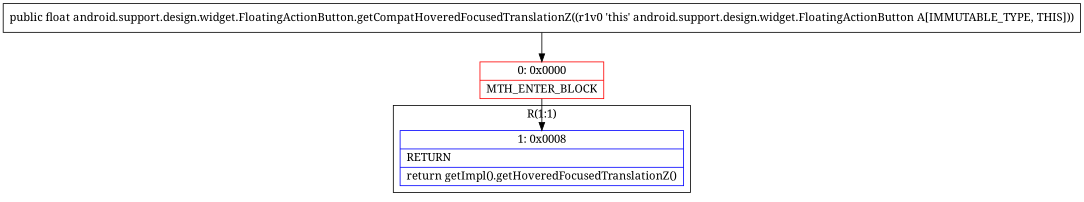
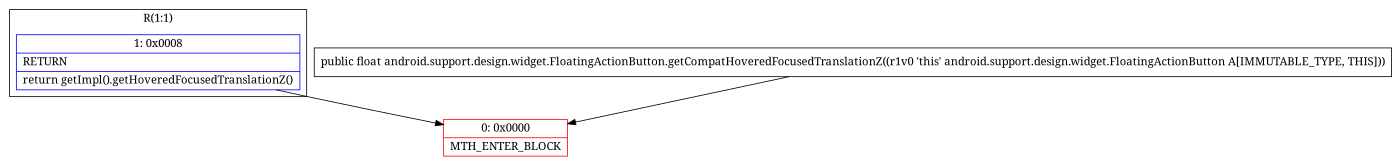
(542, 111) -> (356, 107)
